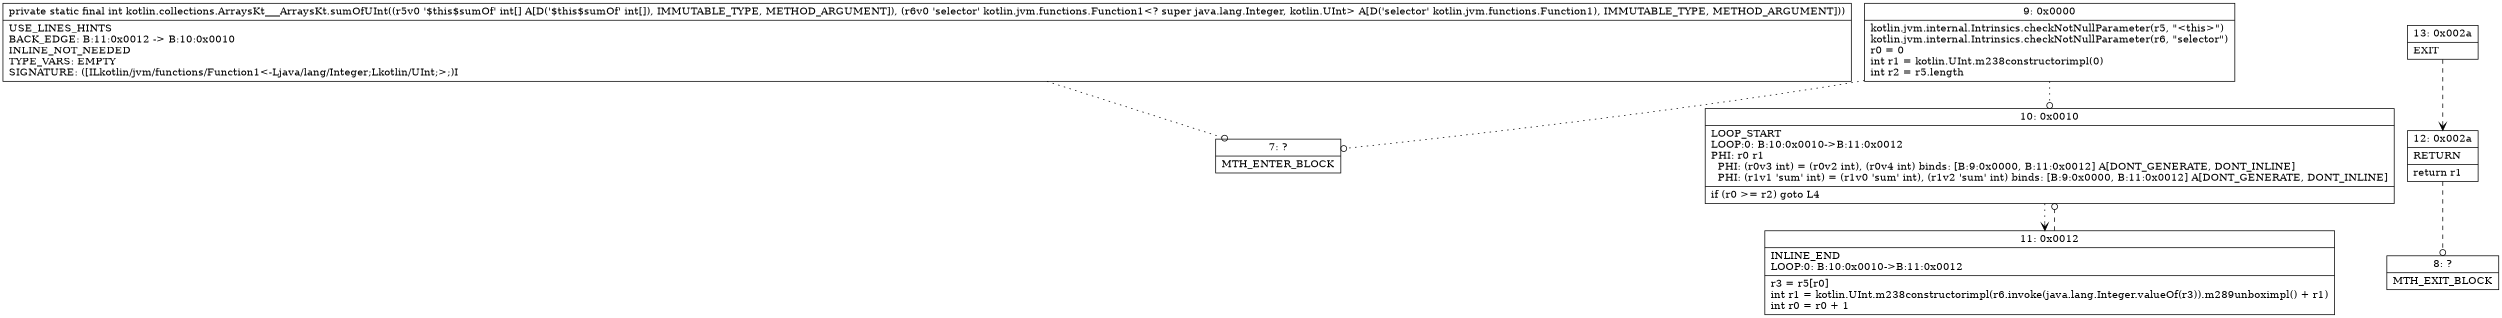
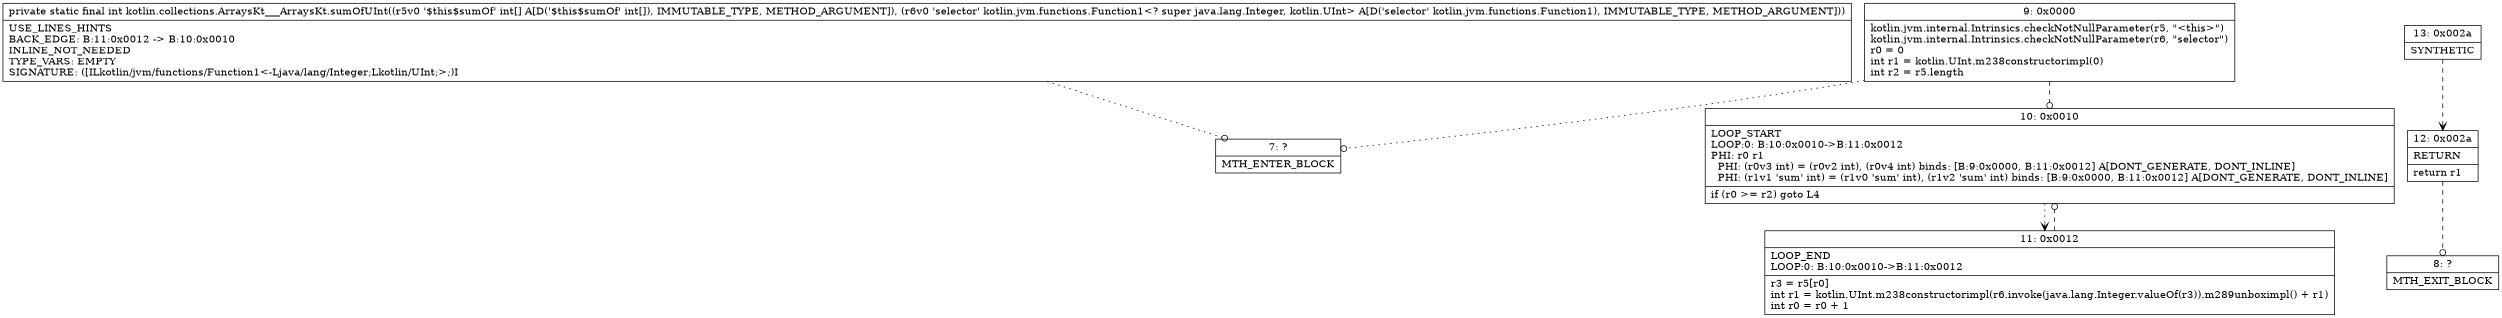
(2426, 50) -> (2443, 50)
(2050, 92) -> (2050, 92)
(1806, 256) -> (1801, 256)
